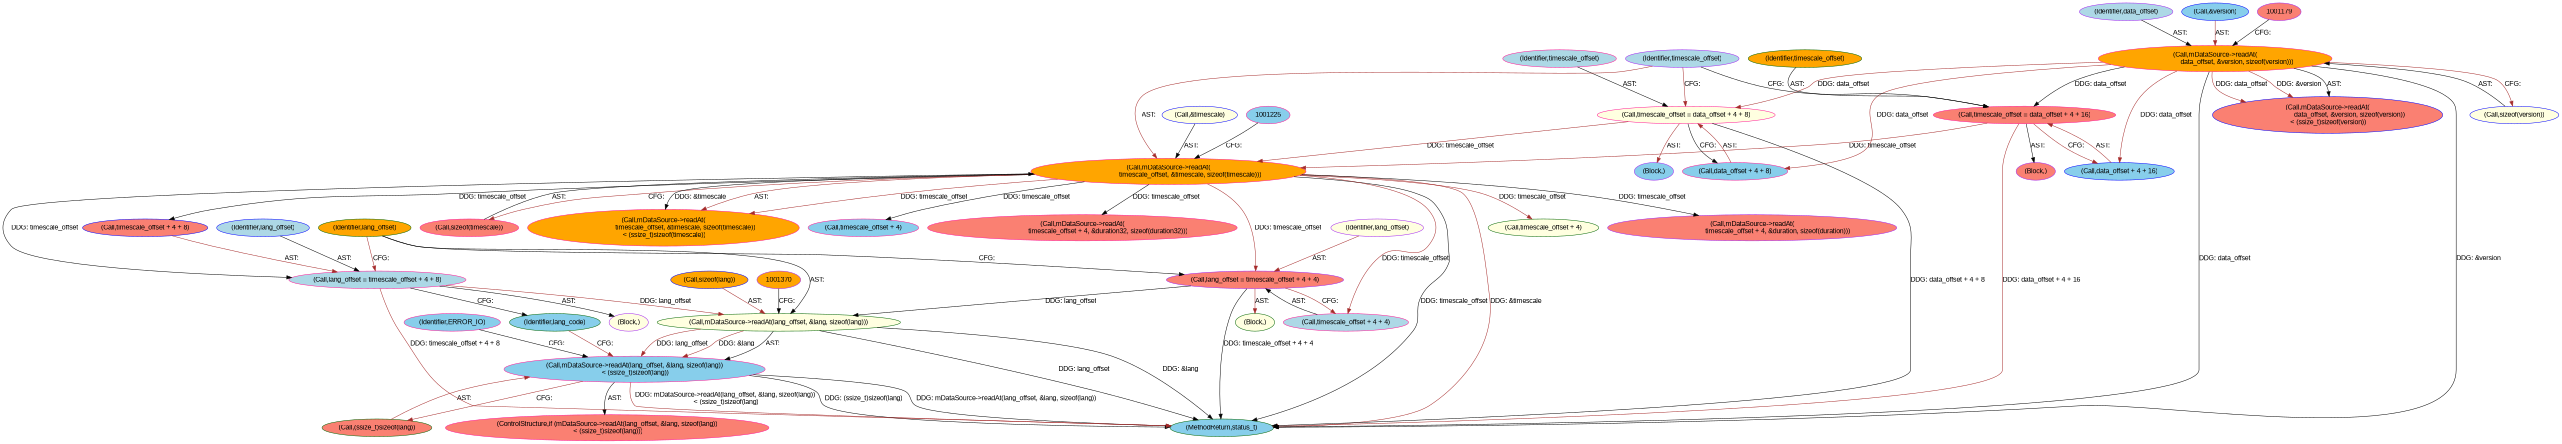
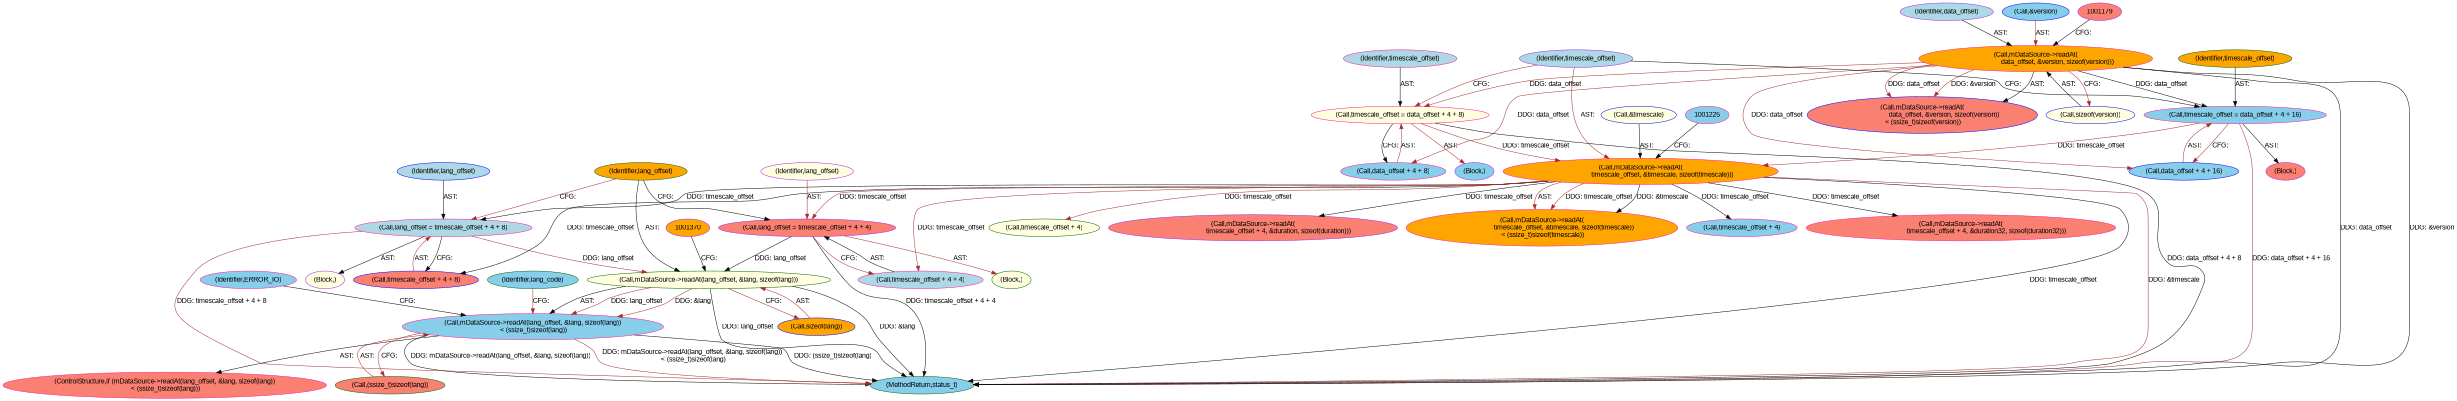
(2024, 115) -> (2235, 115)
(469, 228) -> none
(466, 301) -> (437, 253)
none -> (761, 303)
